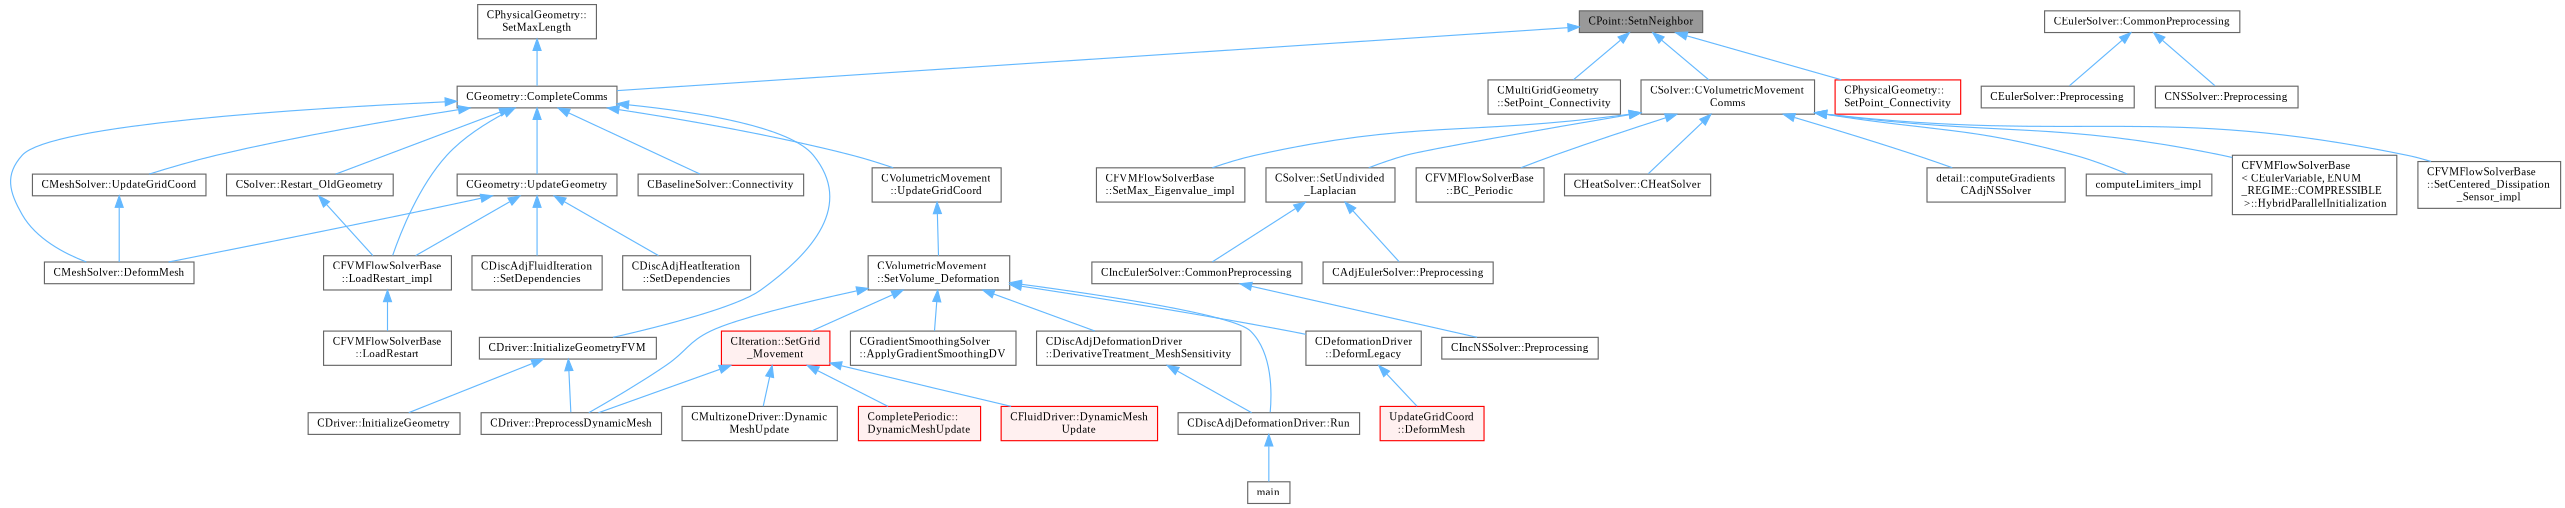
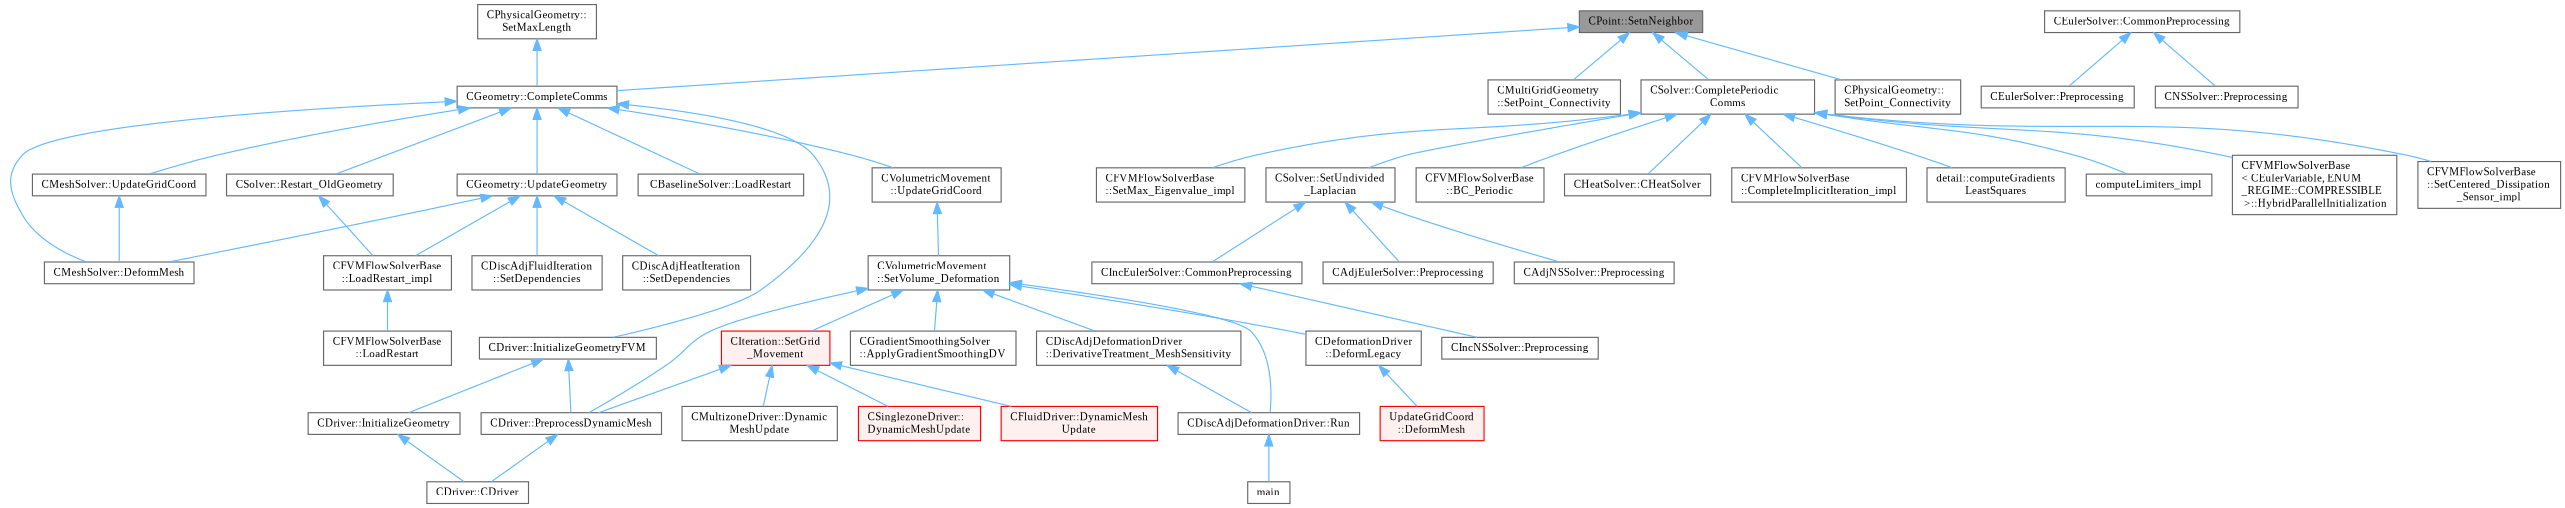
(1728, 97) -> (1728, 97)
(1898, 97) -> (1898, 97)
(434, 172) -> none
(721, 185) -> (721, 185)
none -> (1819, 185)
(1996, 185) -> (1996, 185)
none -> (1594, 273)
(920, 424) -> (920, 424)
none -> (478, 493)
